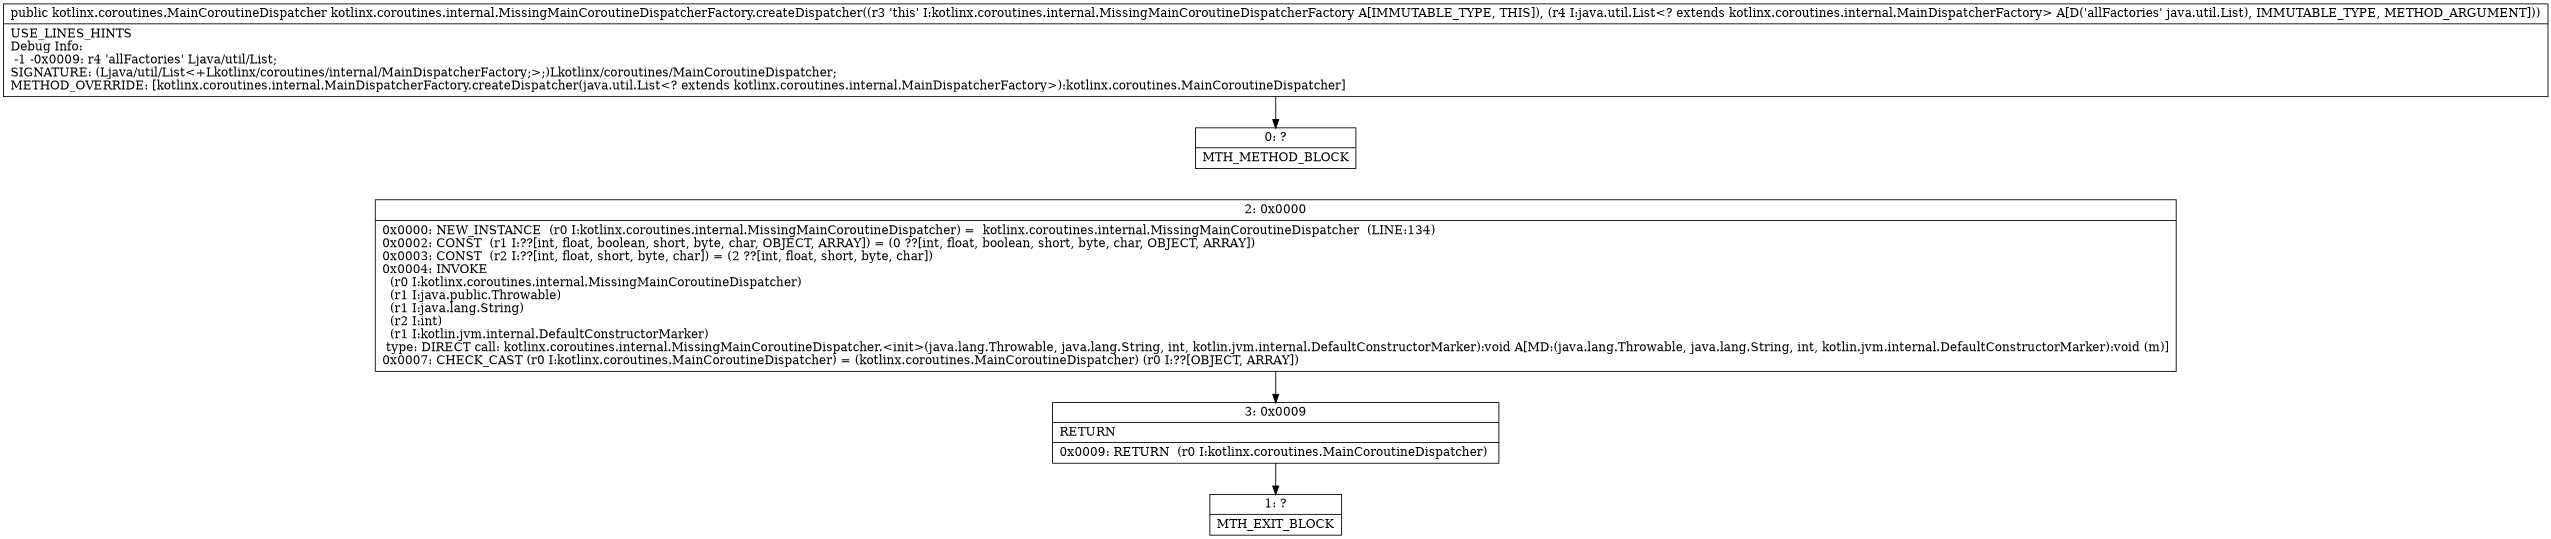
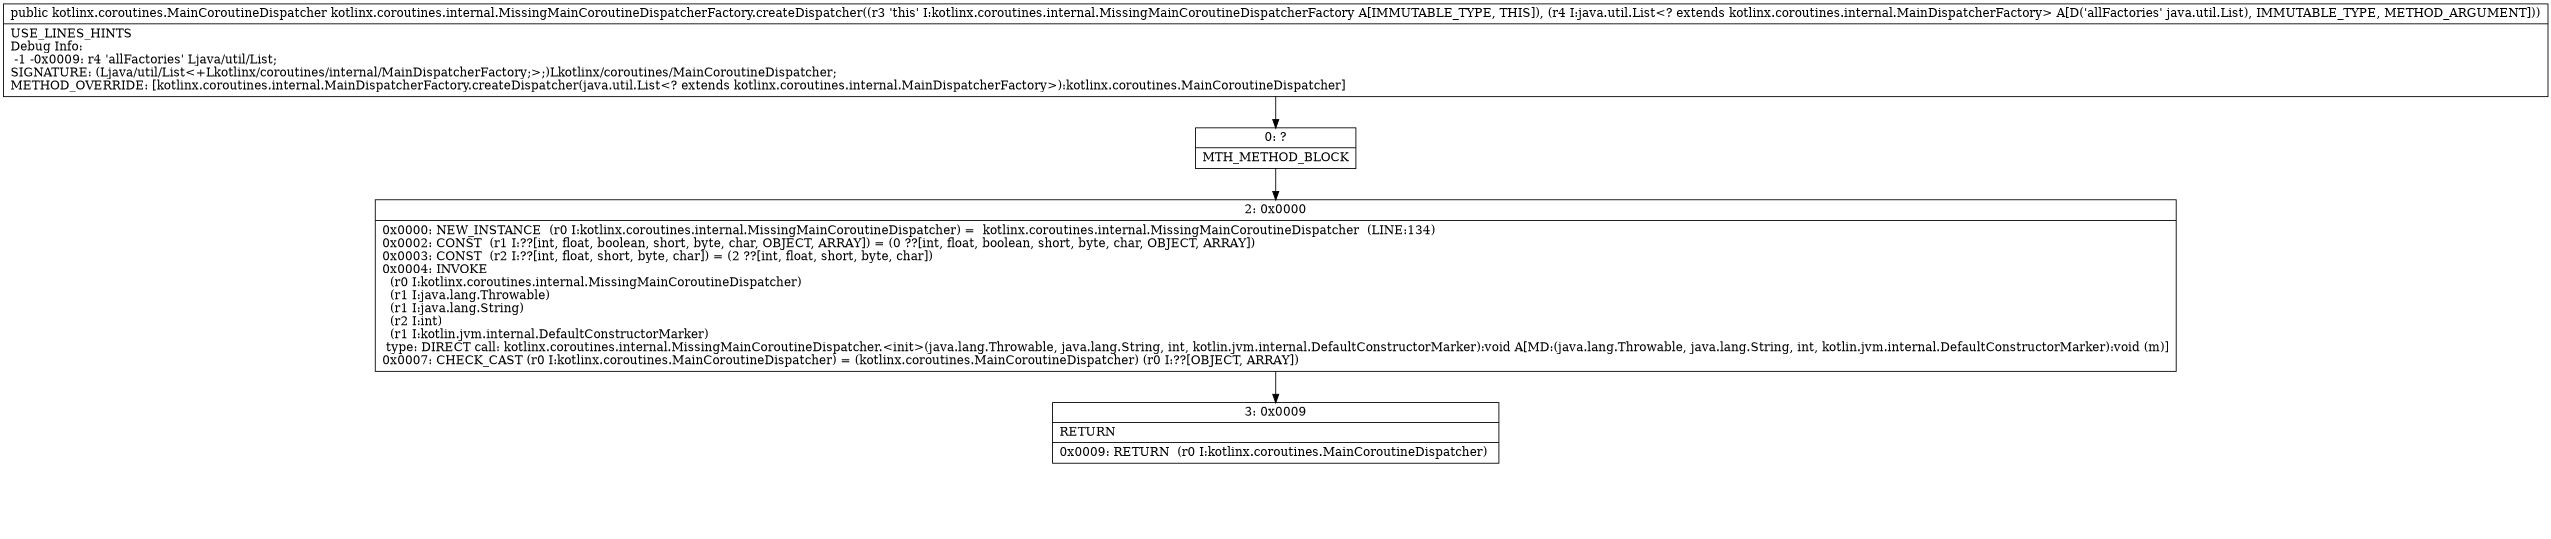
none -> (1276, 180)
(472, 296) -> (466, 296)
(1276, 515) -> none
